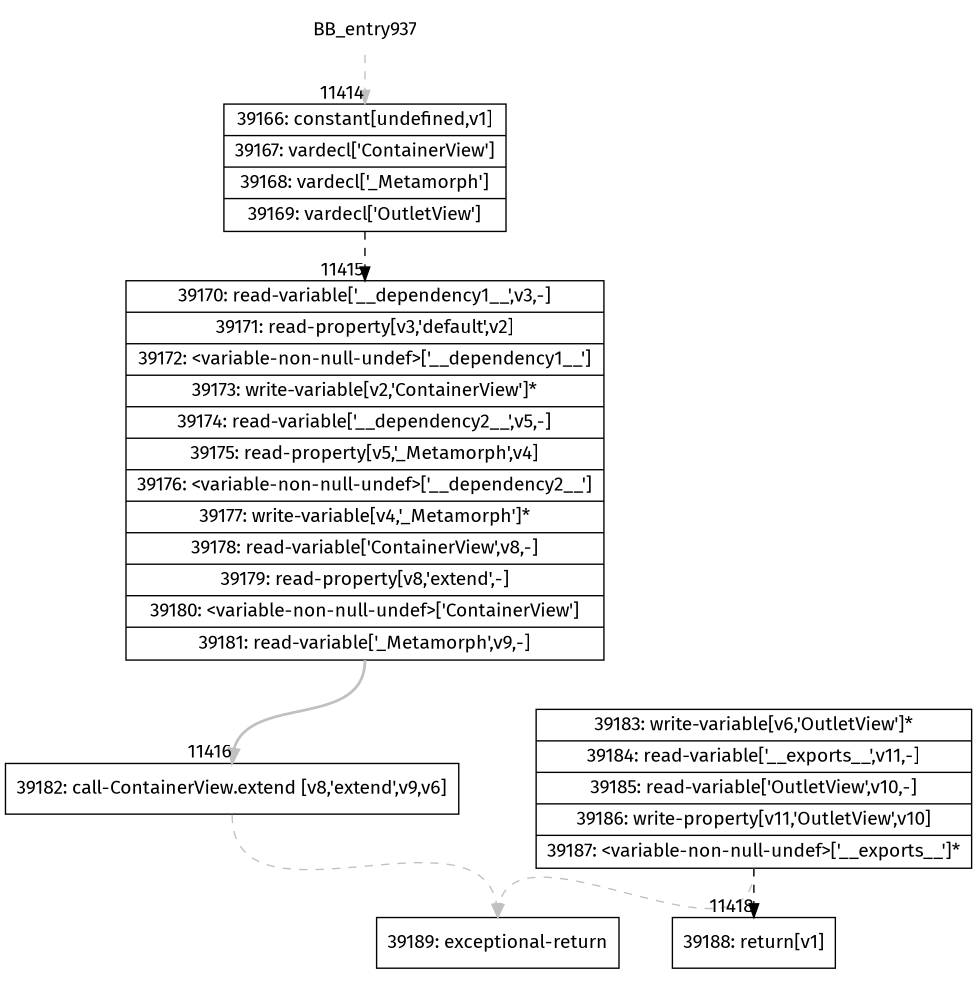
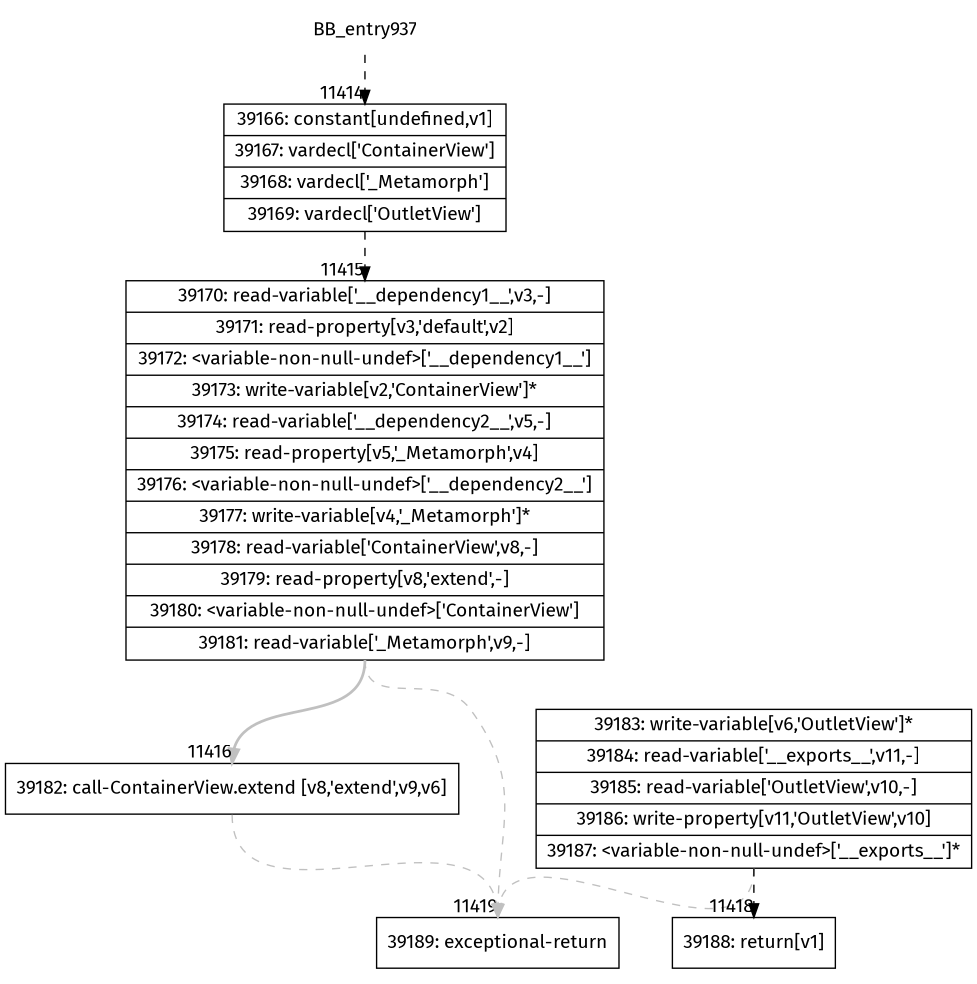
(365, 72) -> (365, 72)
none -> (490, 741)
